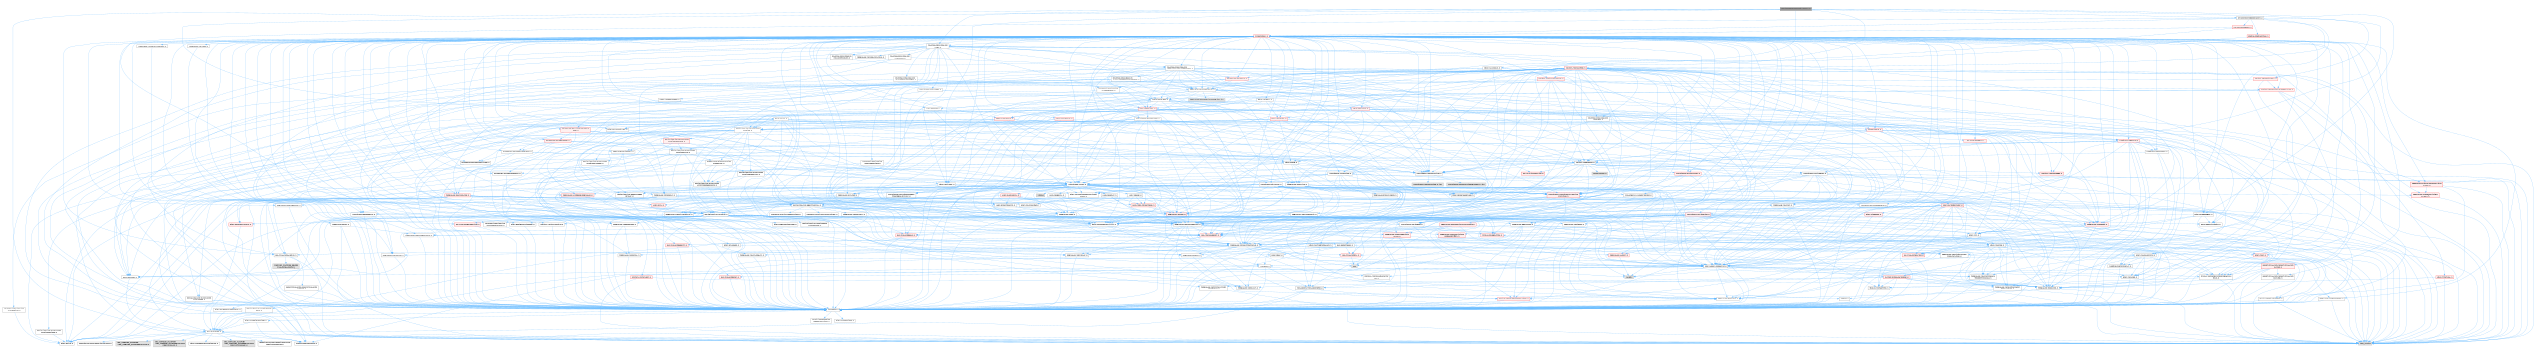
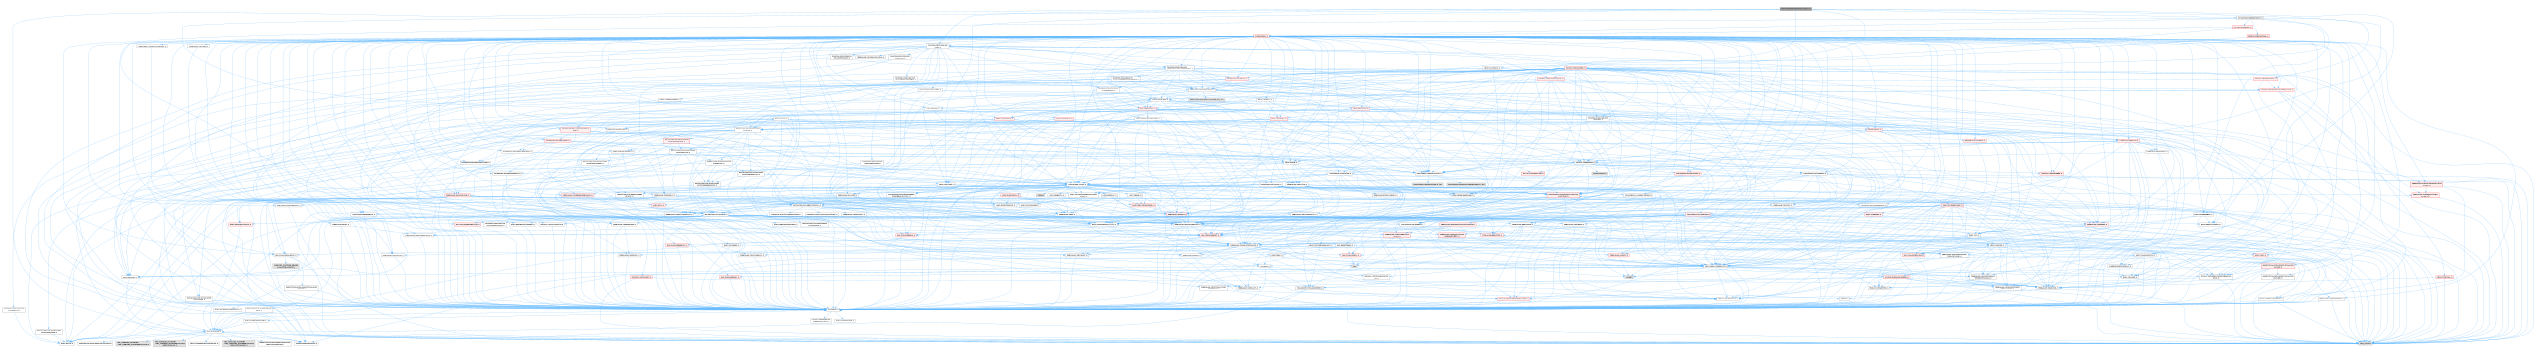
(1975, 141) -> (1975, 141)
